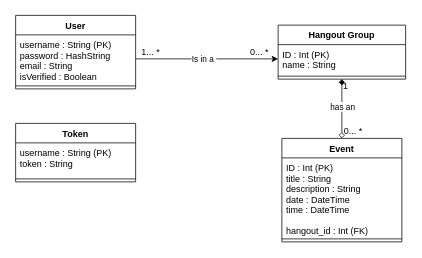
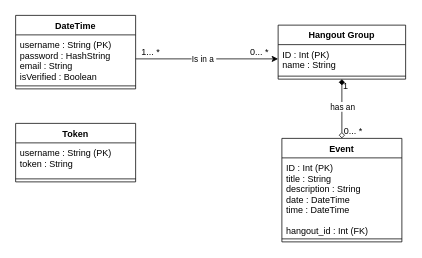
(75, 26) -> (75, 26)
